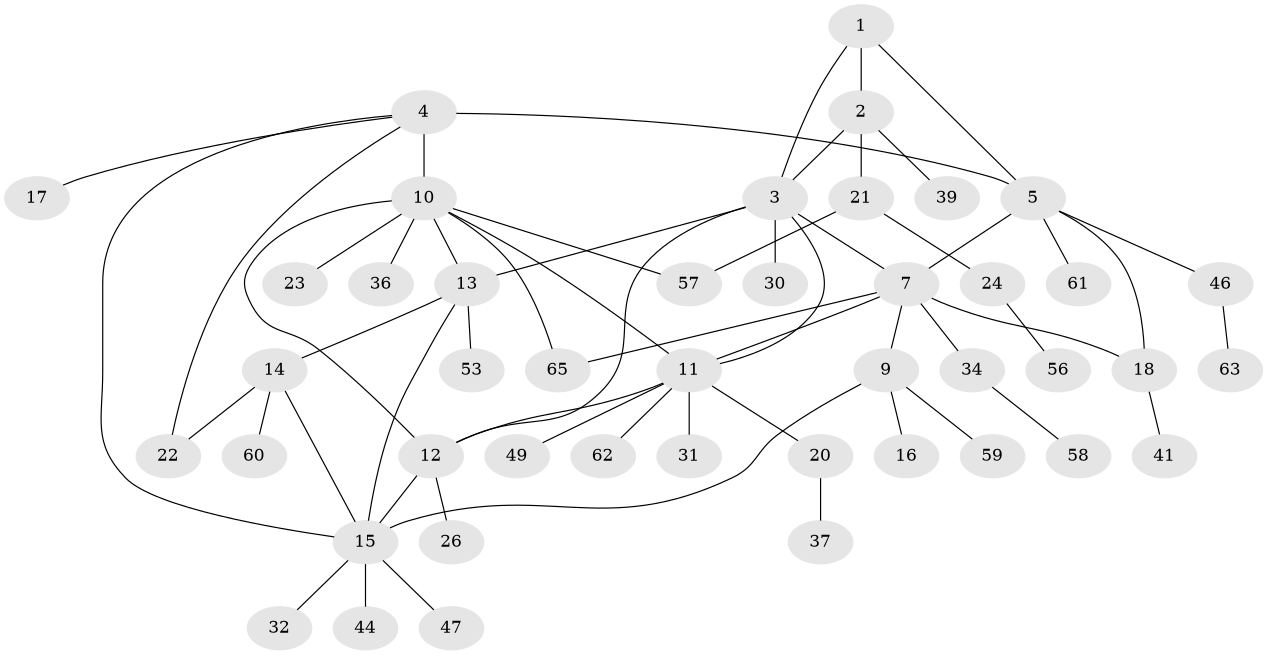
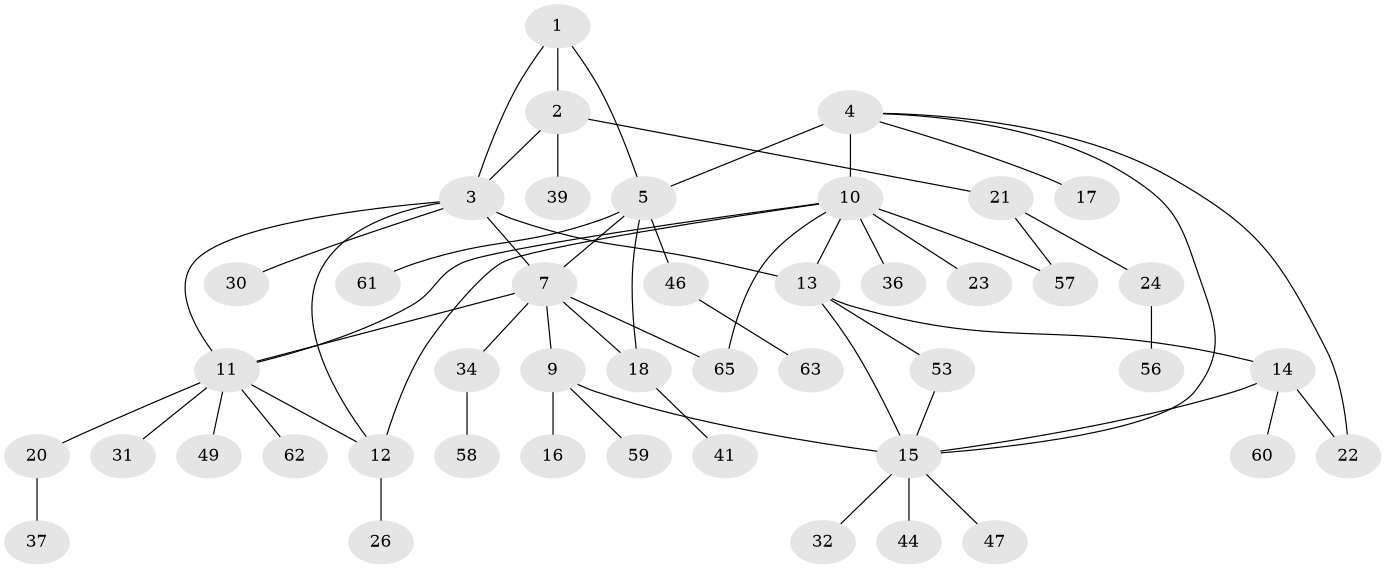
(398, 499) -> (926, 413)
